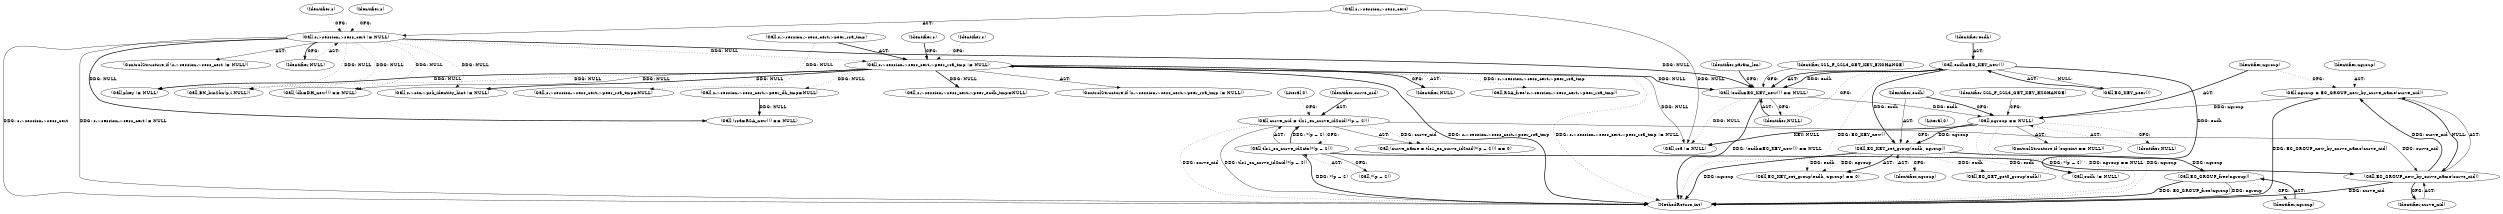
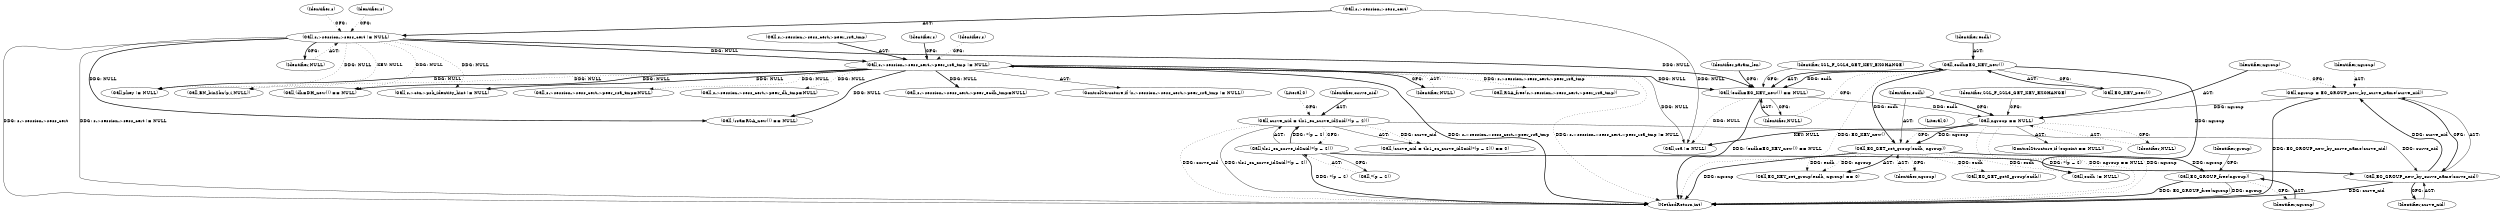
(869, 23) -> (869, 23)
(631, 50) -> (631, 50)
(186, 65) -> none
(390, 65) -> (390, 65)
(2066, 79) -> (2066, 79)
(613, 81) -> (613, 81)
(744, 86) -> (762, 85)
(759, 105) -> (849, 91)
(2210, 121) -> (2210, 121)
(2460, 135) -> (2460, 135)
(1292, 149) -> (1292, 149)
(1445, 149) -> (1445, 149)
(1900, 149) -> (1900, 149)
none -> (2232, 149)
